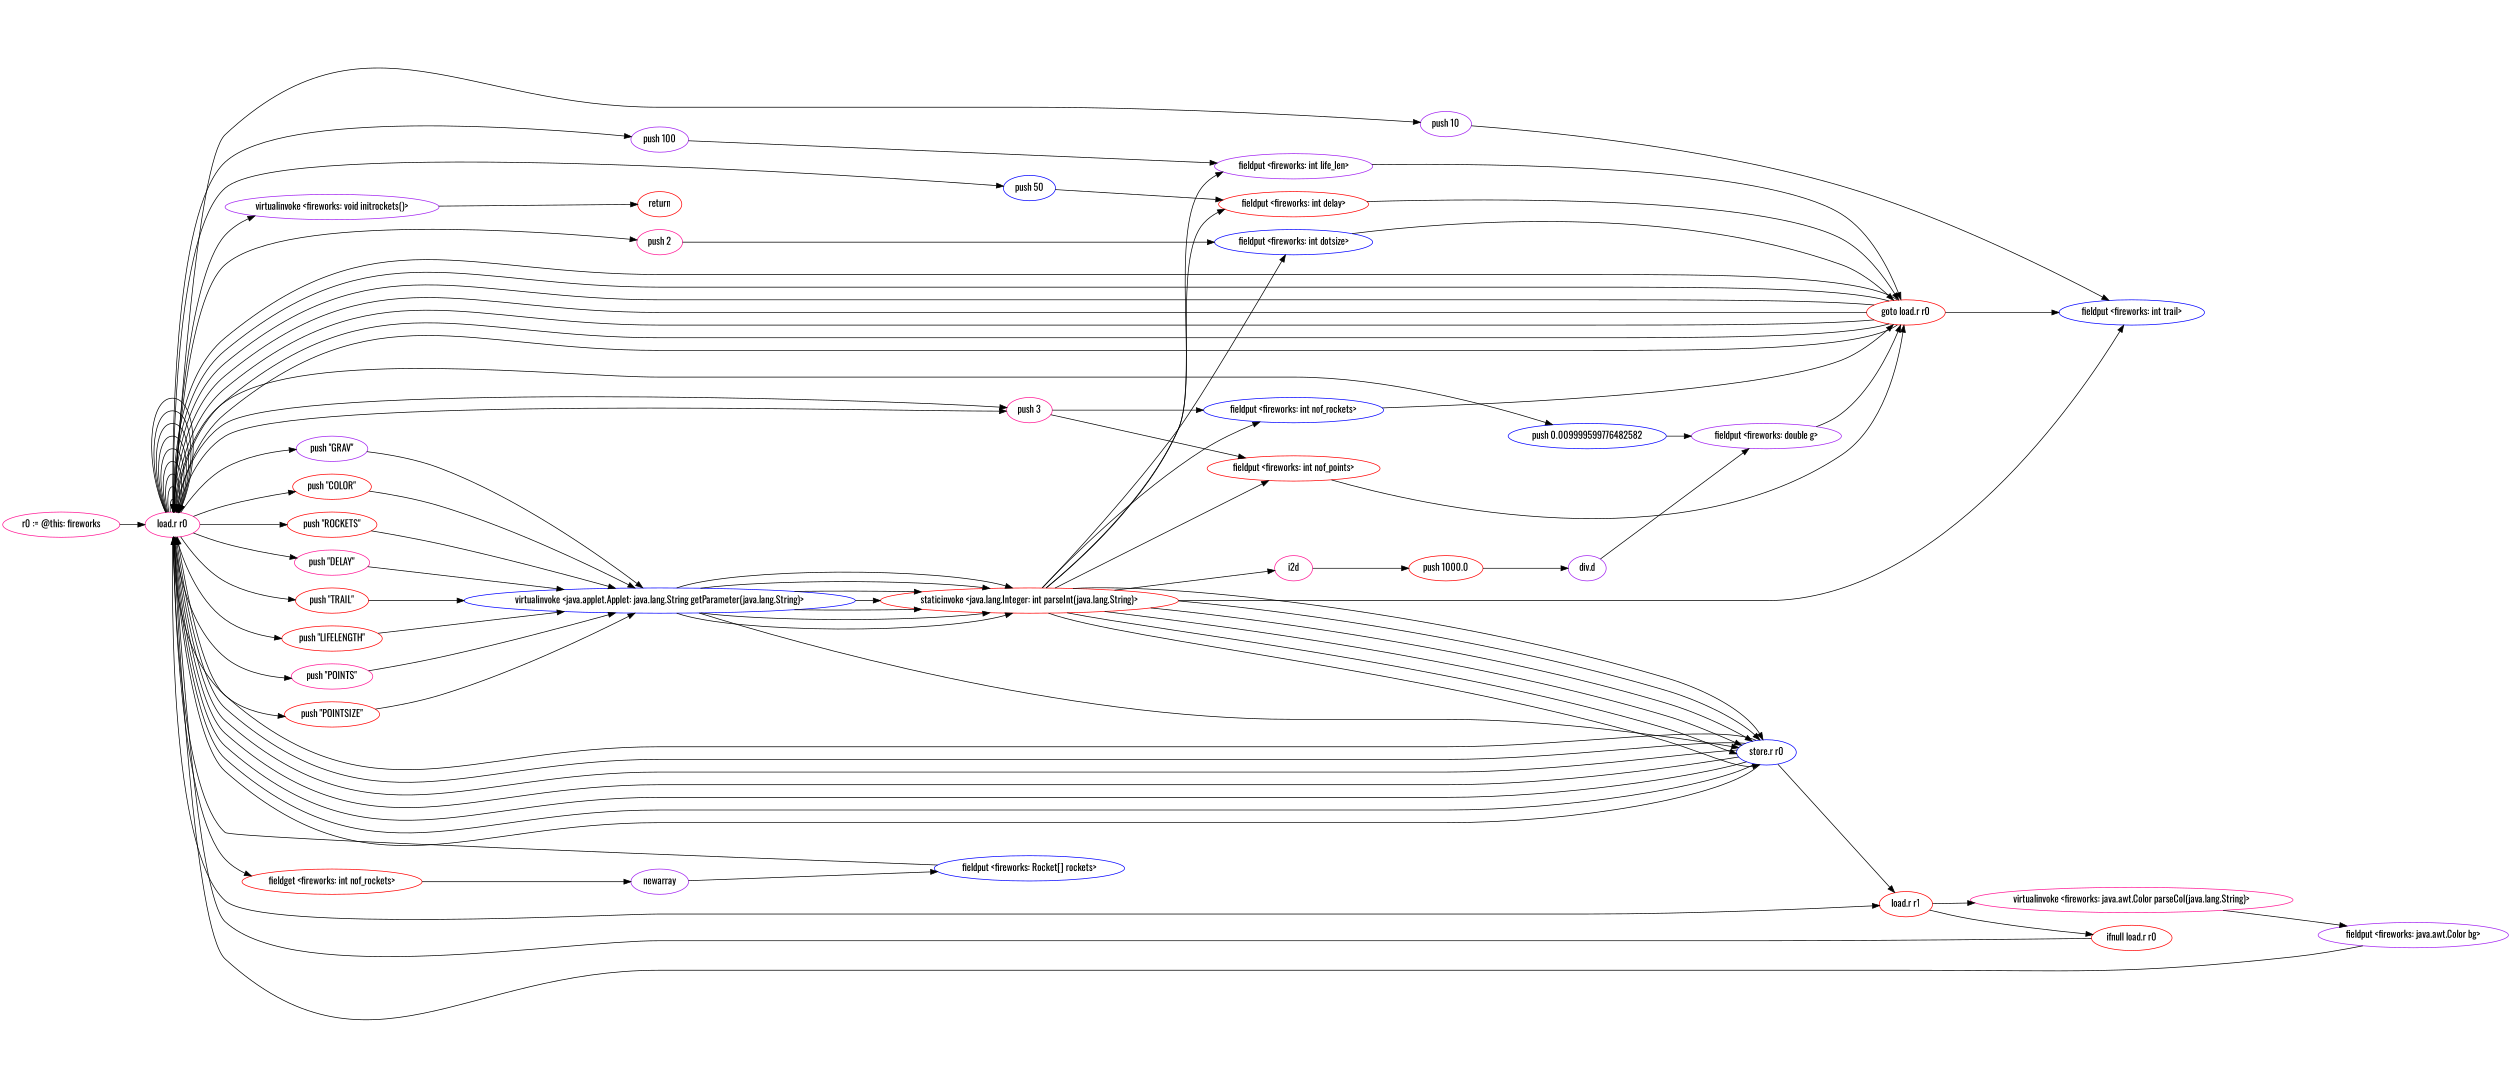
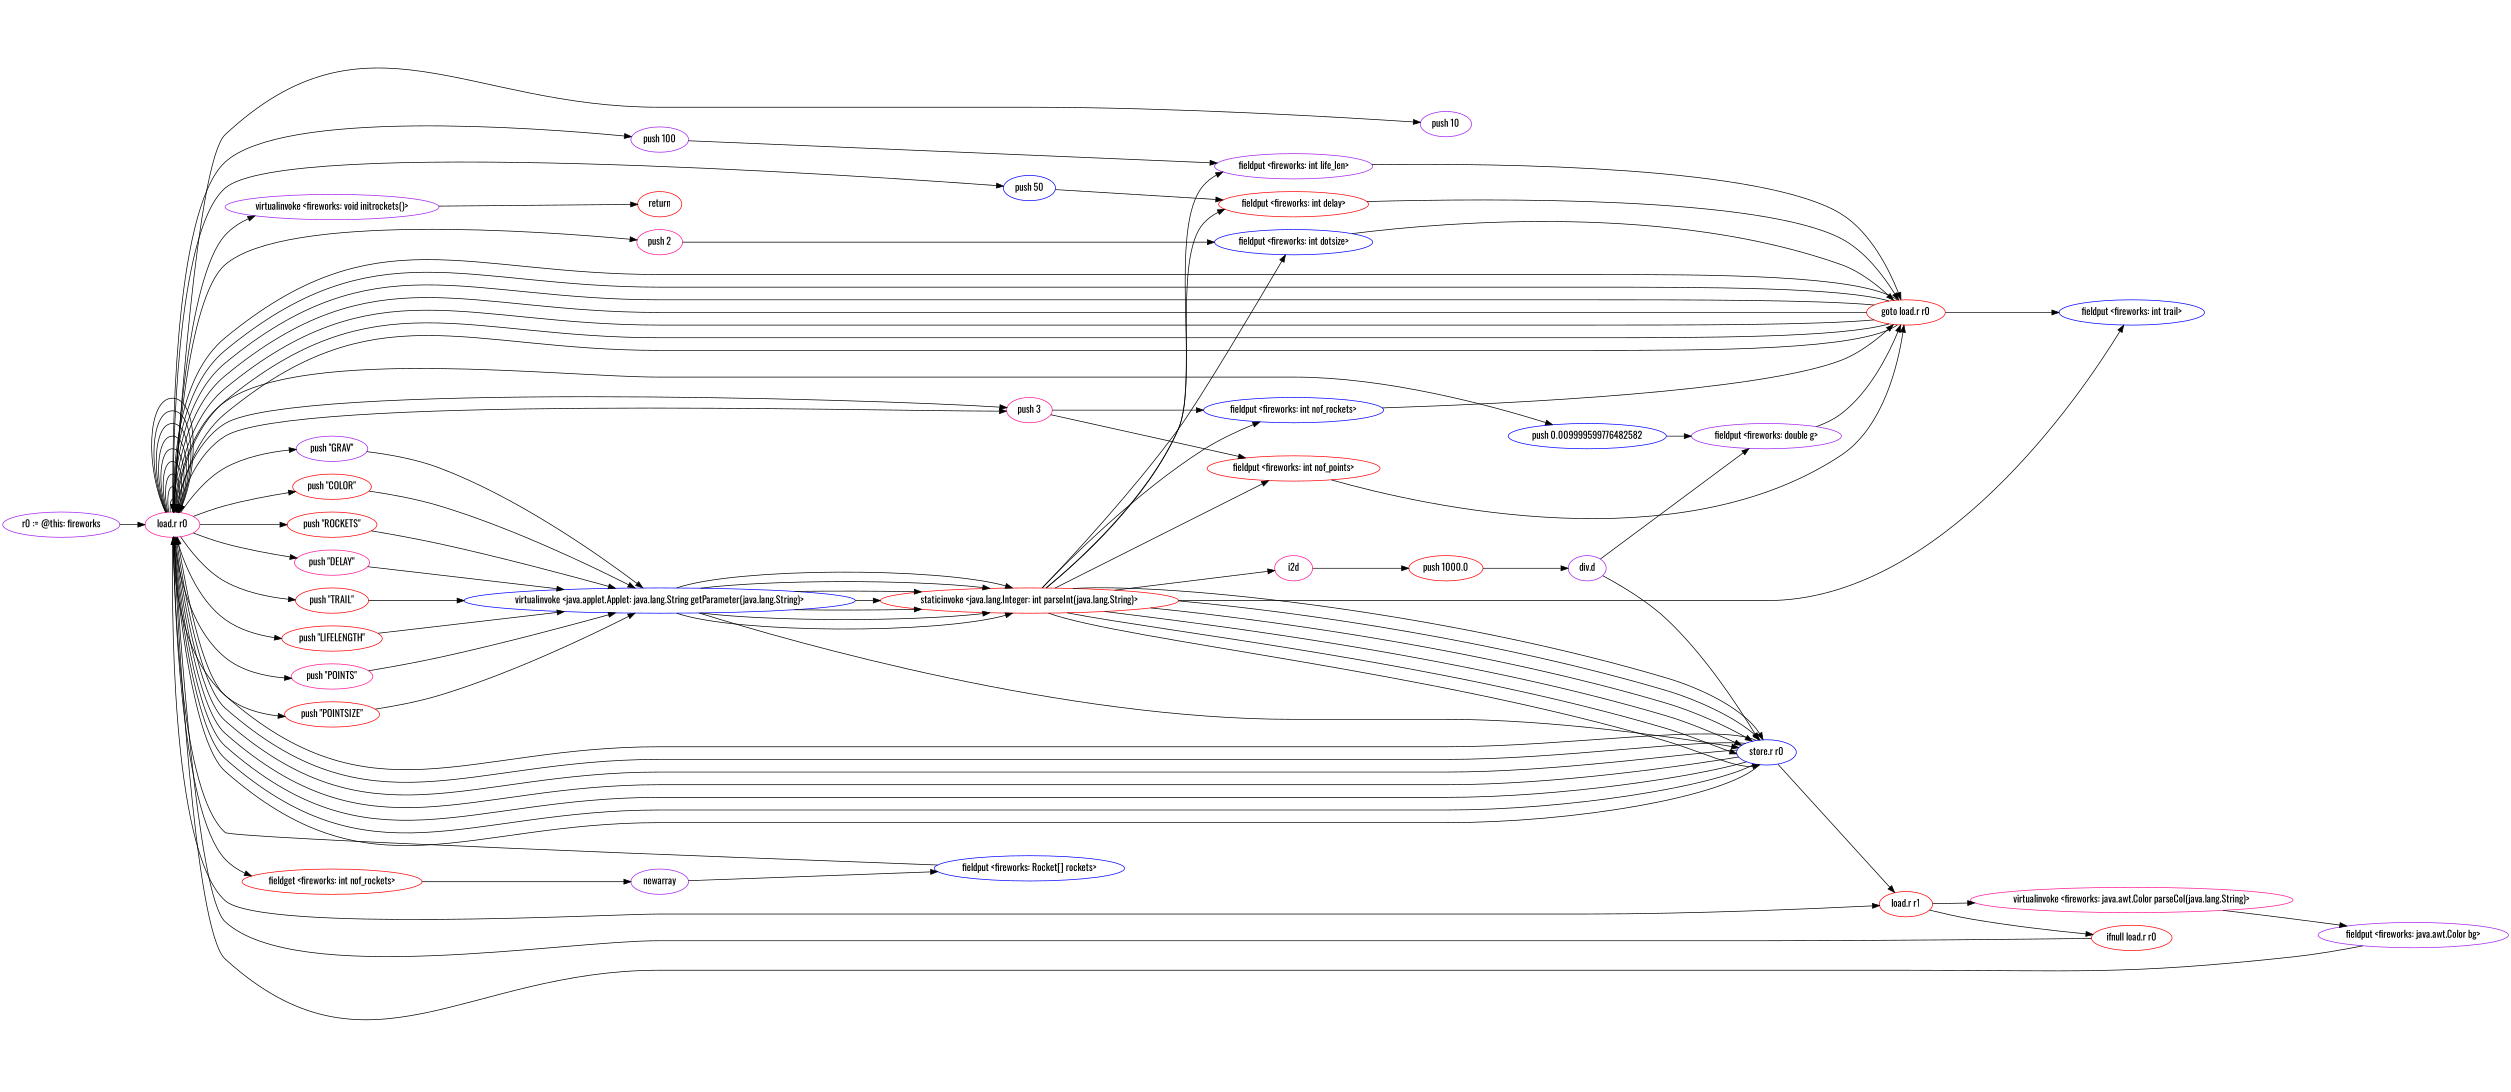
(1797, 174) -> none
(61, 525) -> (61, 525)
none -> (1690, 644)
